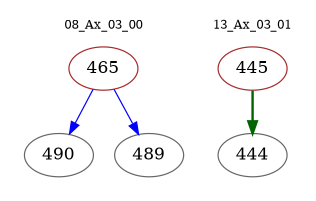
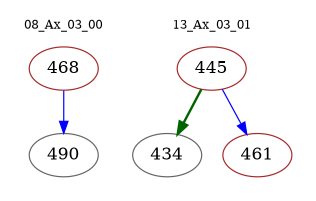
(103, 69) -> (64, 69)
(149, 155) -> none
(253, 155) -> (167, 155)
none -> (257, 155)
